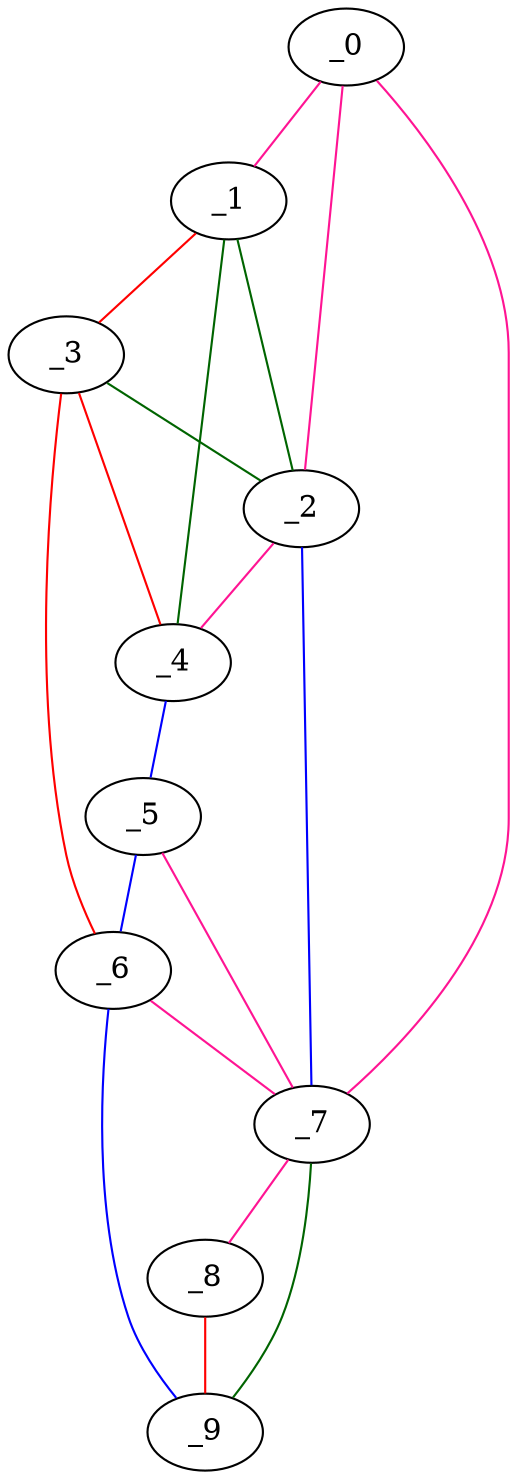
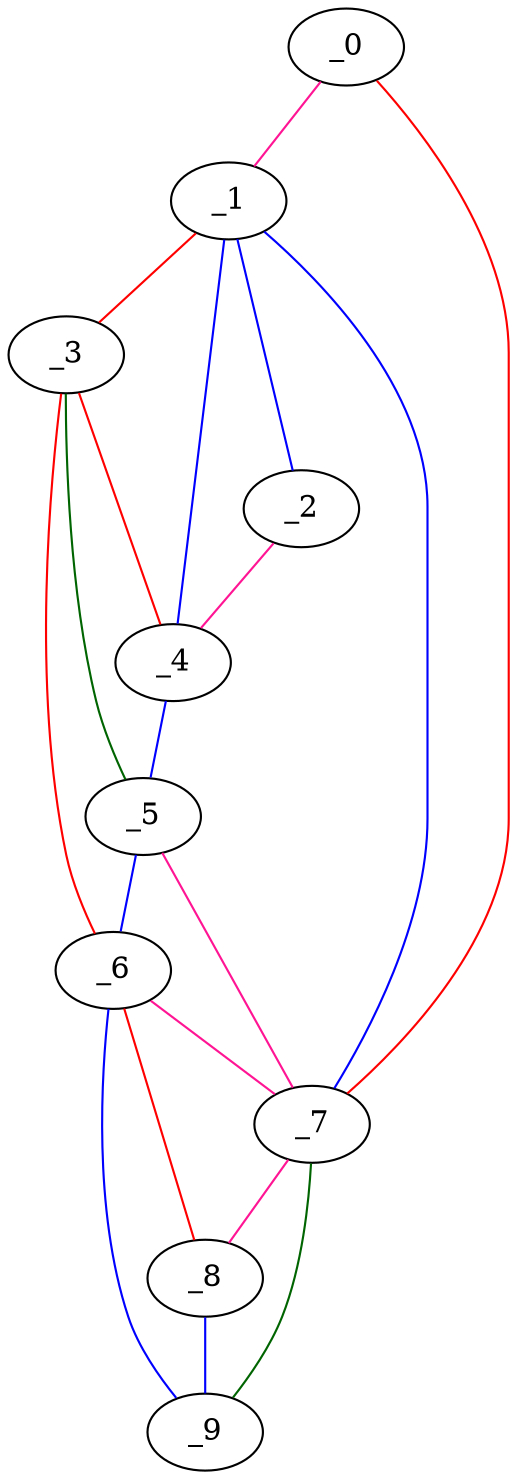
(324, 278) -> none
(265, 355) -> (265, 355)
(202, 422) -> (201, 432)
(184, 432) -> (77, 590)
(509, 595) -> (509, 595)
(307, 816) -> (428, 642)
none -> (159, 1124)
(205, 1355) -> (205, 1355)
